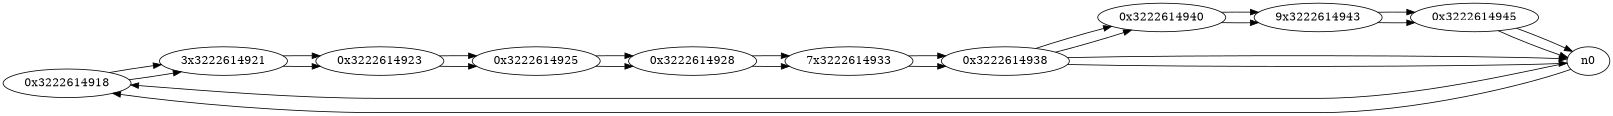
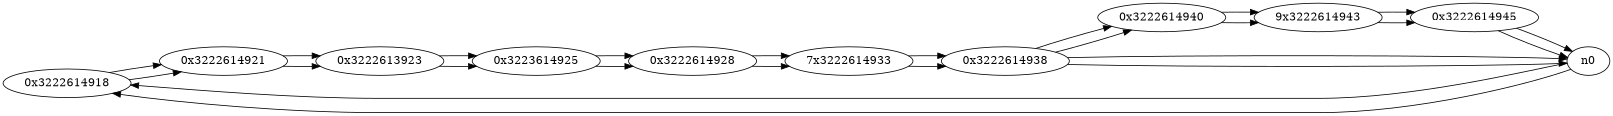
(223, 61) -> (223, 61)
(380, 61) -> (380, 61)
(536, 61) -> (536, 61)
